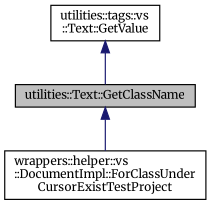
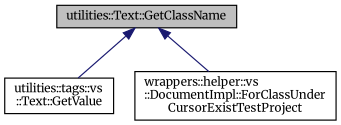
(105, 69) -> (102, 57)
